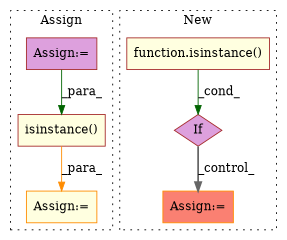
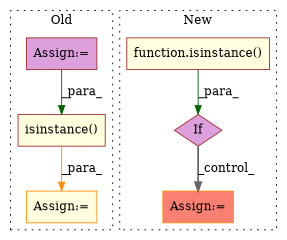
(62, 21) -> (62, 21)
(219, 92) -> (218, 92)
